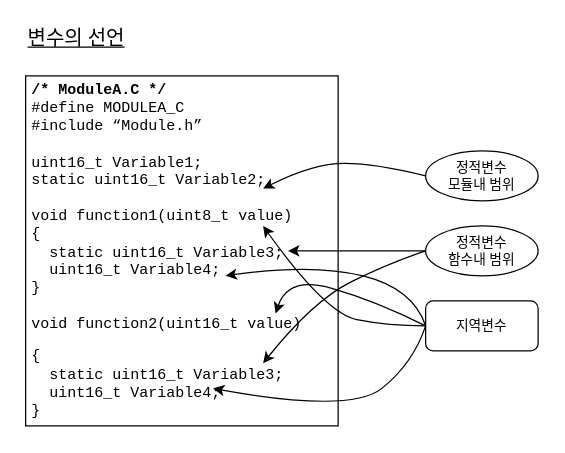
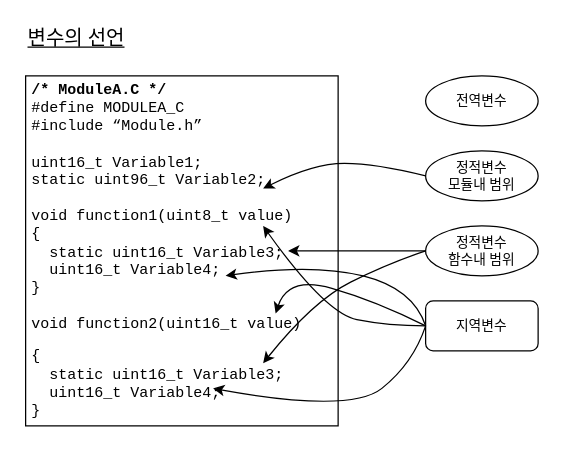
none -> (482, 101)
(148, 251) -> (148, 251)
